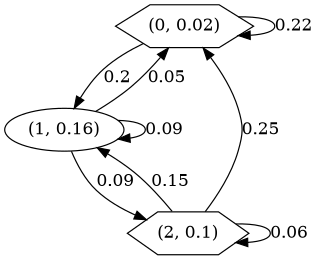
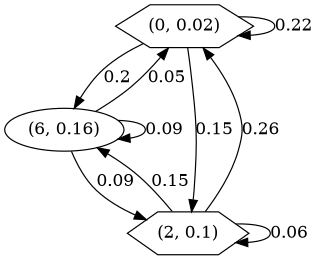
none -> (196, 124)
(64, 130) -> (64, 130)
(261, 130) -> (261, 130)
